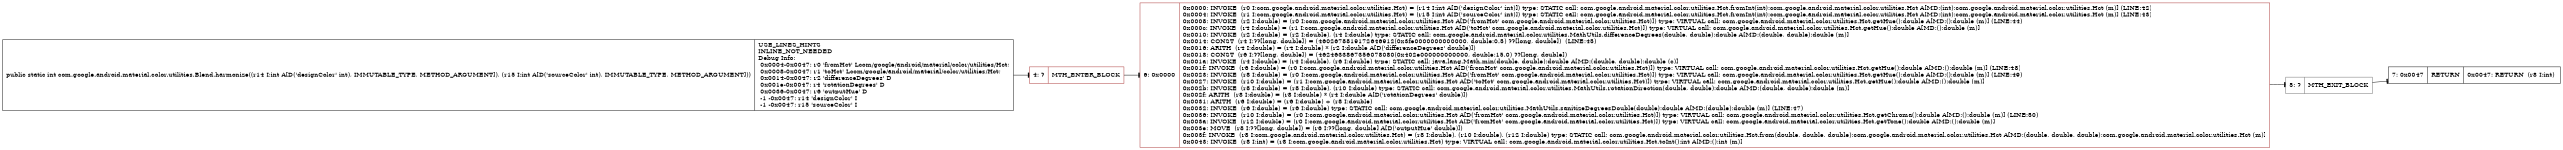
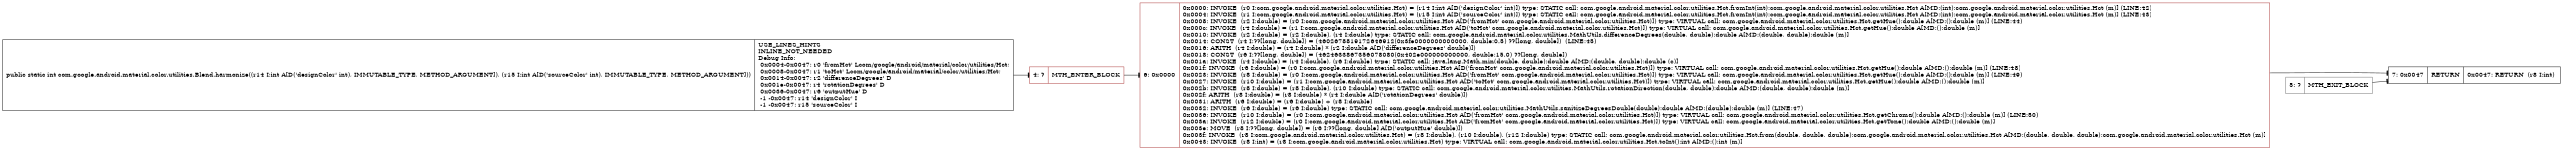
(2277, 85) -> (2328, 73)
